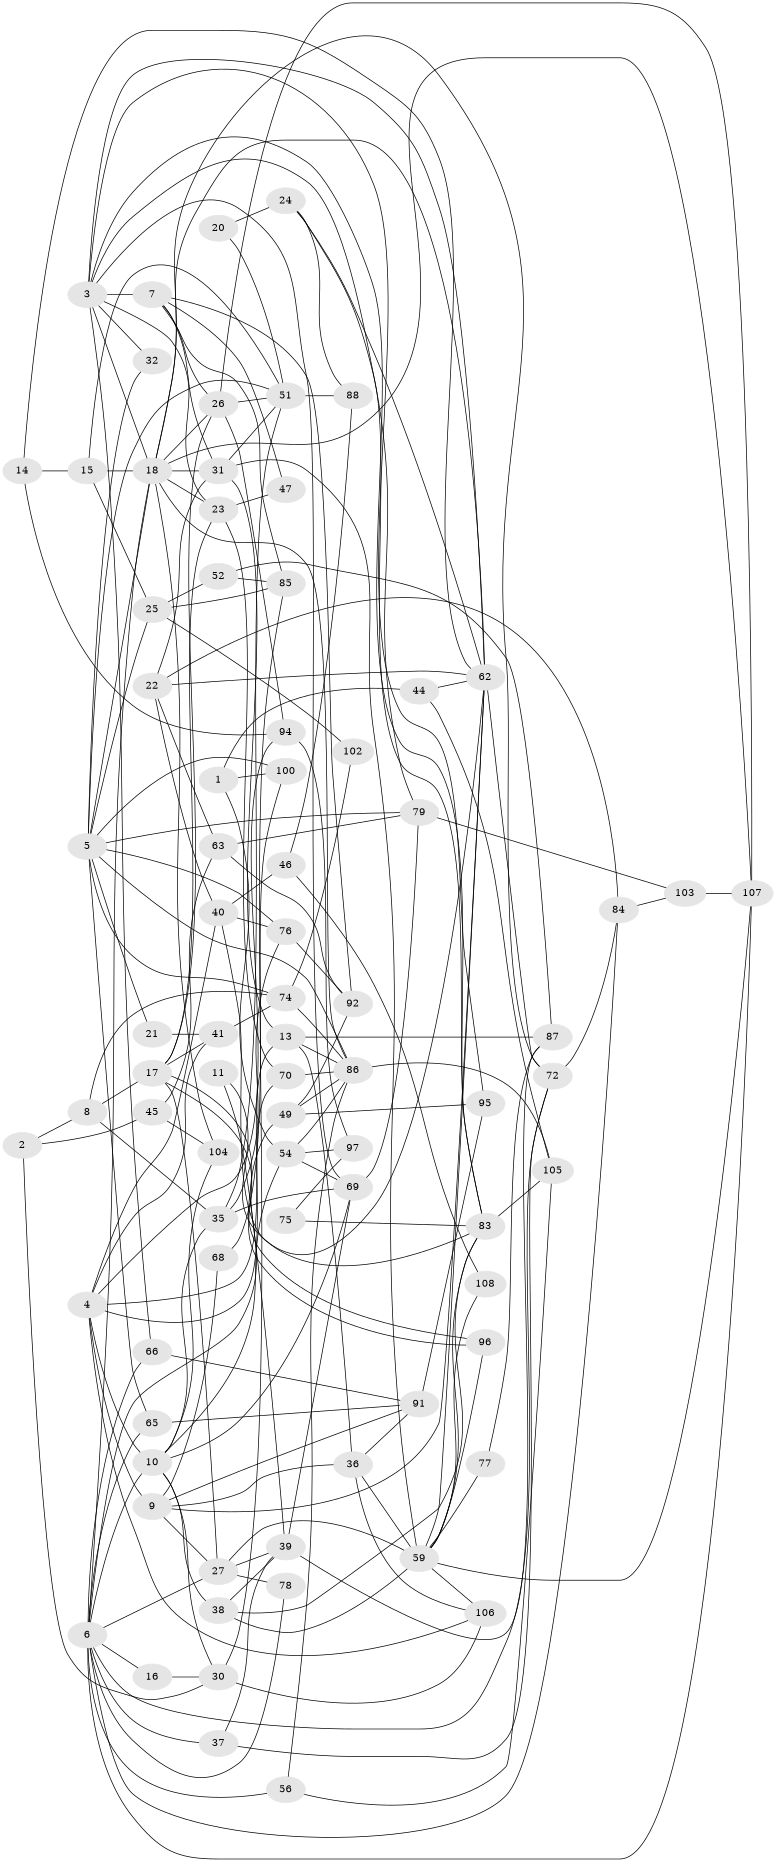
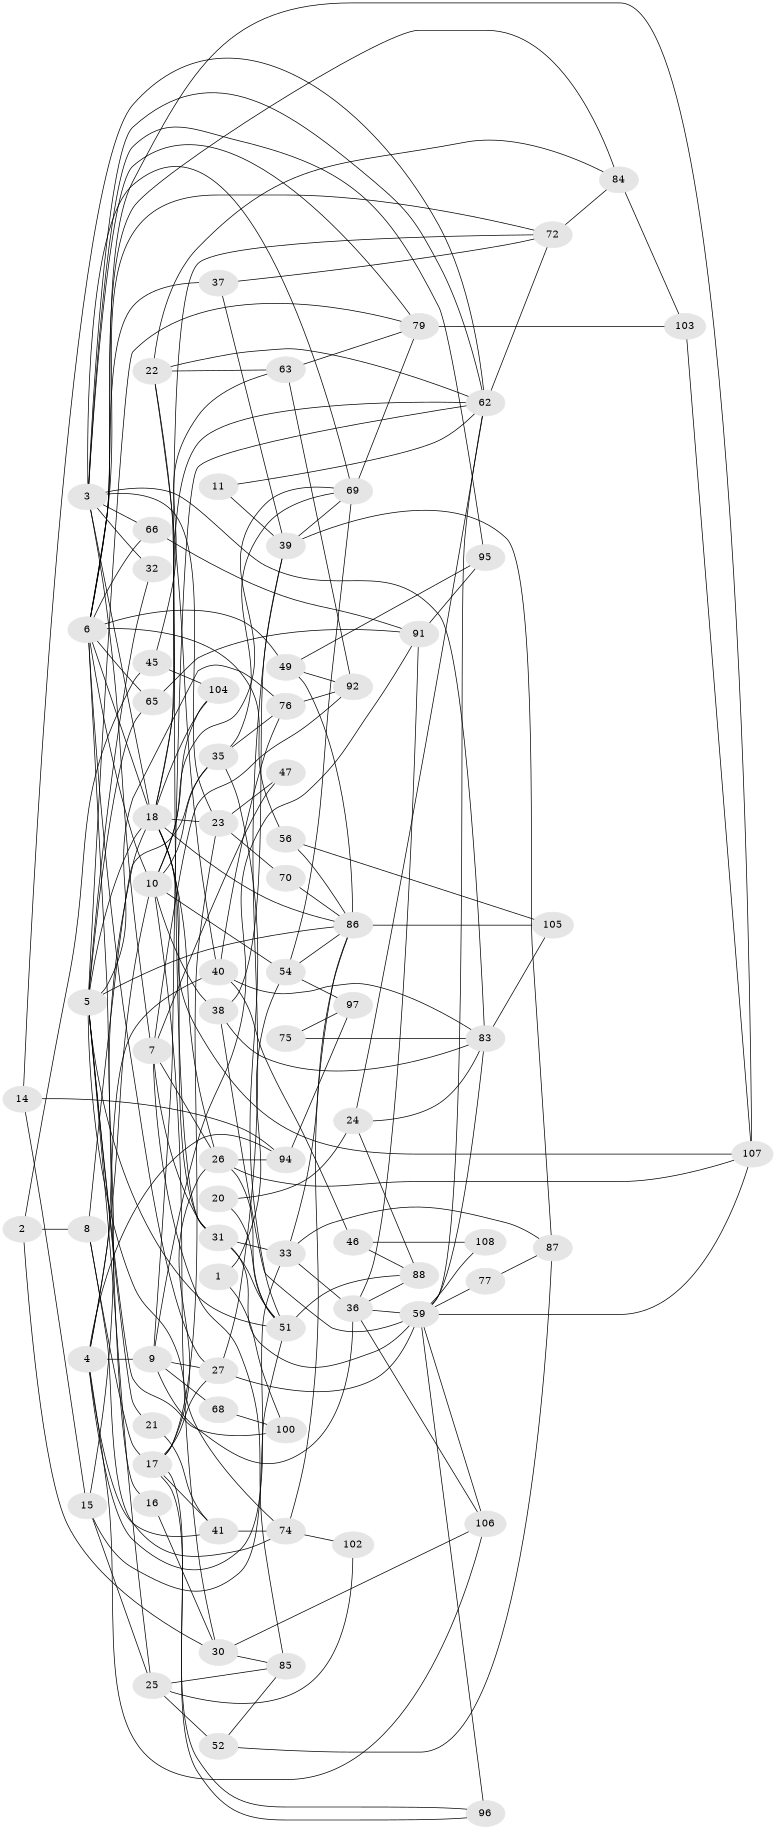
(419, 691) -> none
(286, 1037) -> (286, 1254)
(247, 1290) -> none
none -> (386, 1292)
(286, 1586) -> none
